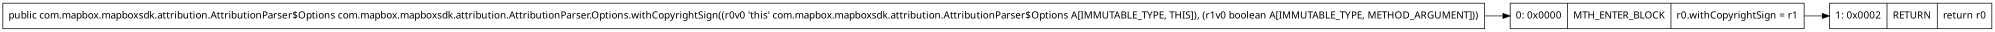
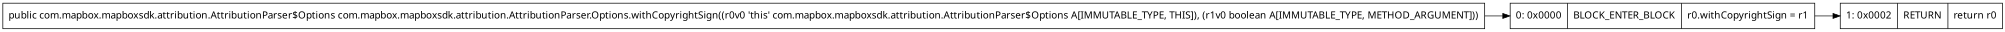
(1619, 16) -> (1625, 16)
